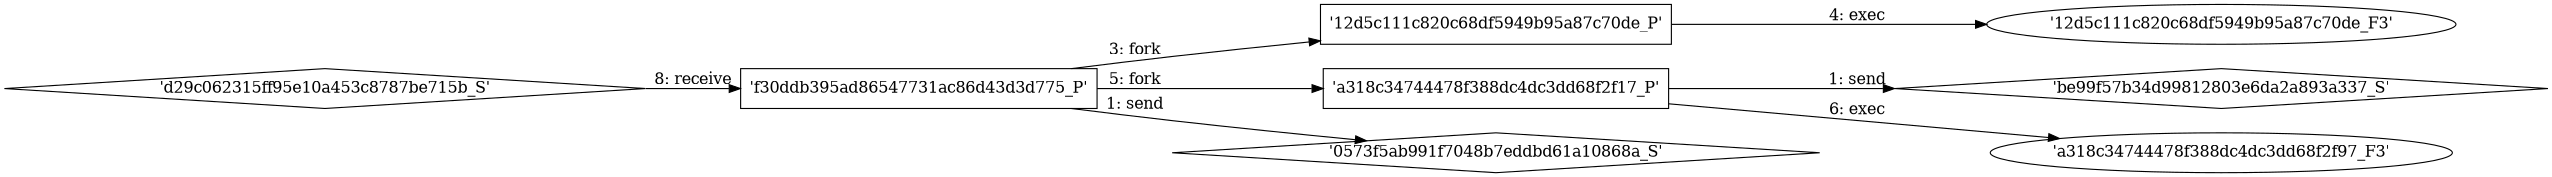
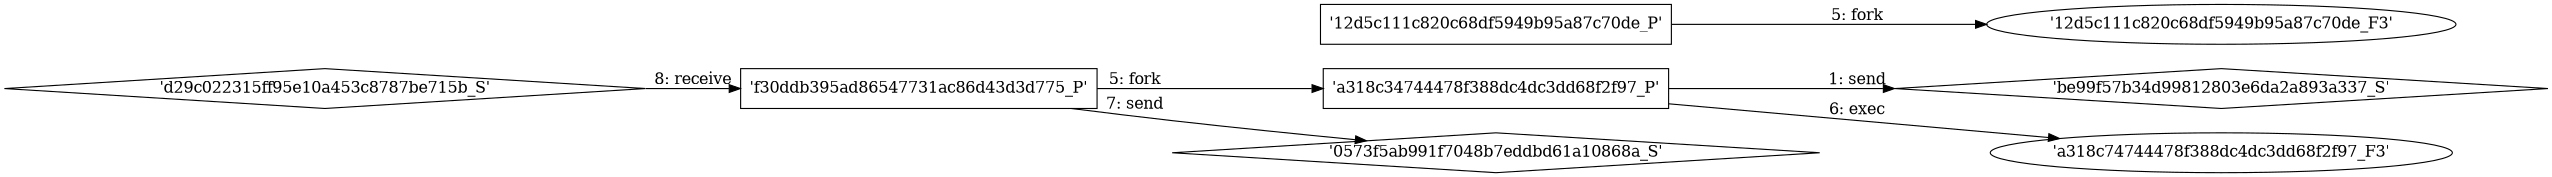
(1857, 16) -> (1857, 16)
(1190, 54) -> none
(325, 89) -> (325, 89)
(1496, 89) -> (1496, 89)
(1135, 105) -> (1135, 105)
(2221, 153) -> (2221, 153)
